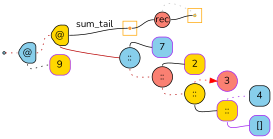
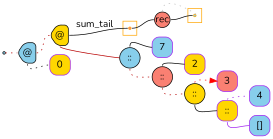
(60, 65) -> (60, 65)
(227, 81) -> (227, 81)
(260, 96) -> (260, 96)
